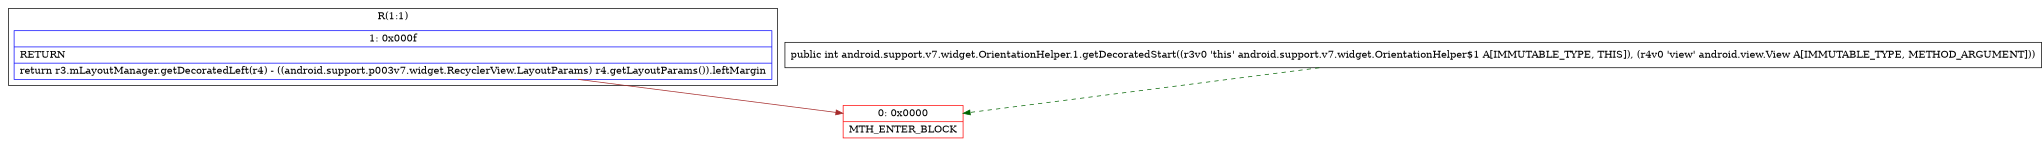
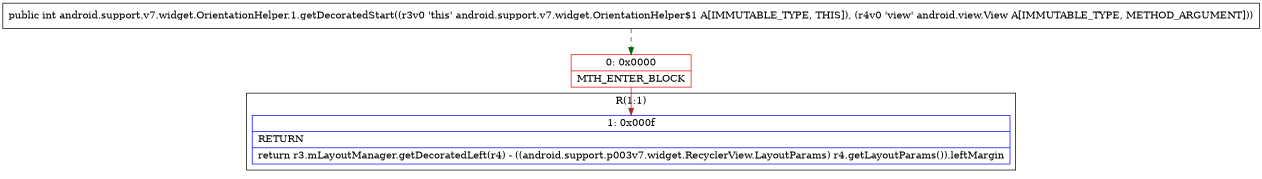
(707, 96) -> (631, 98)
